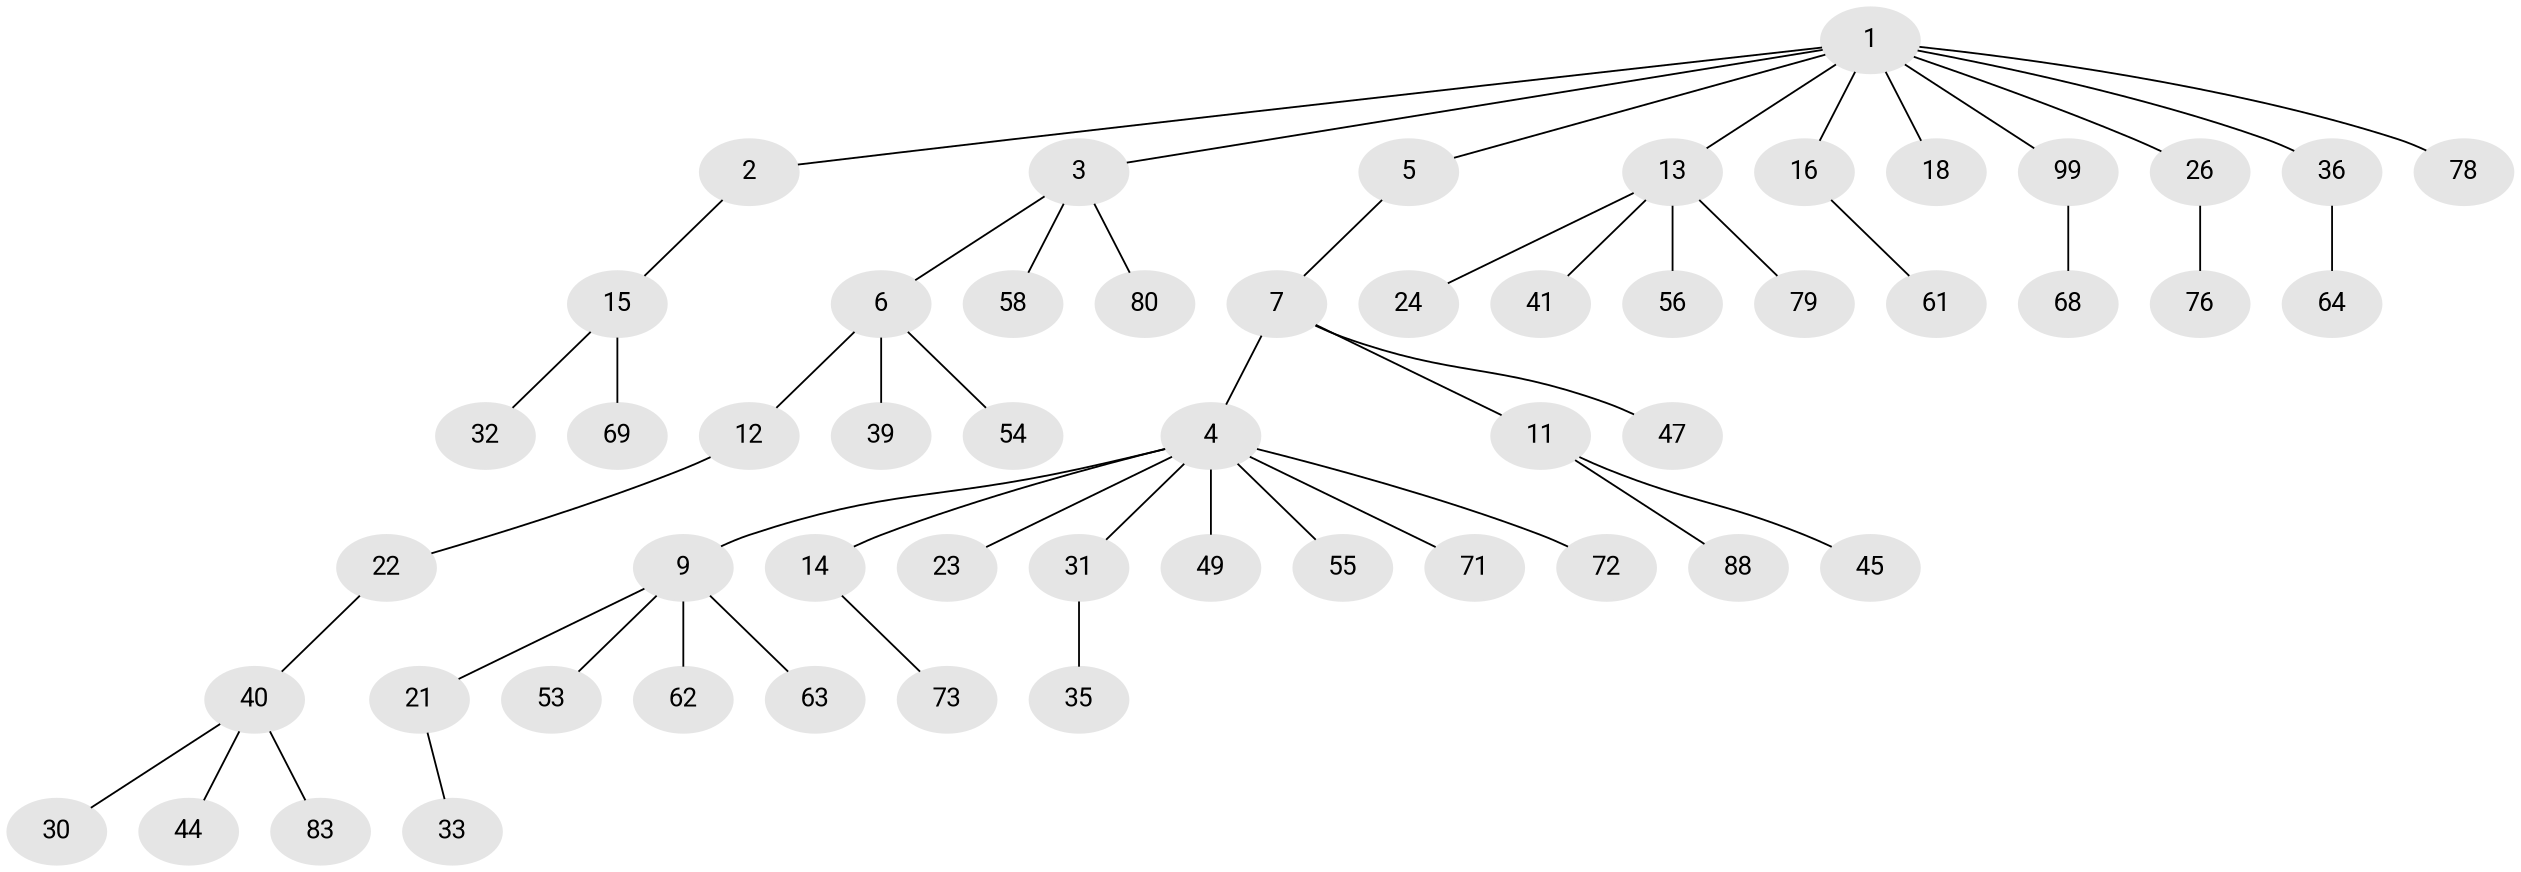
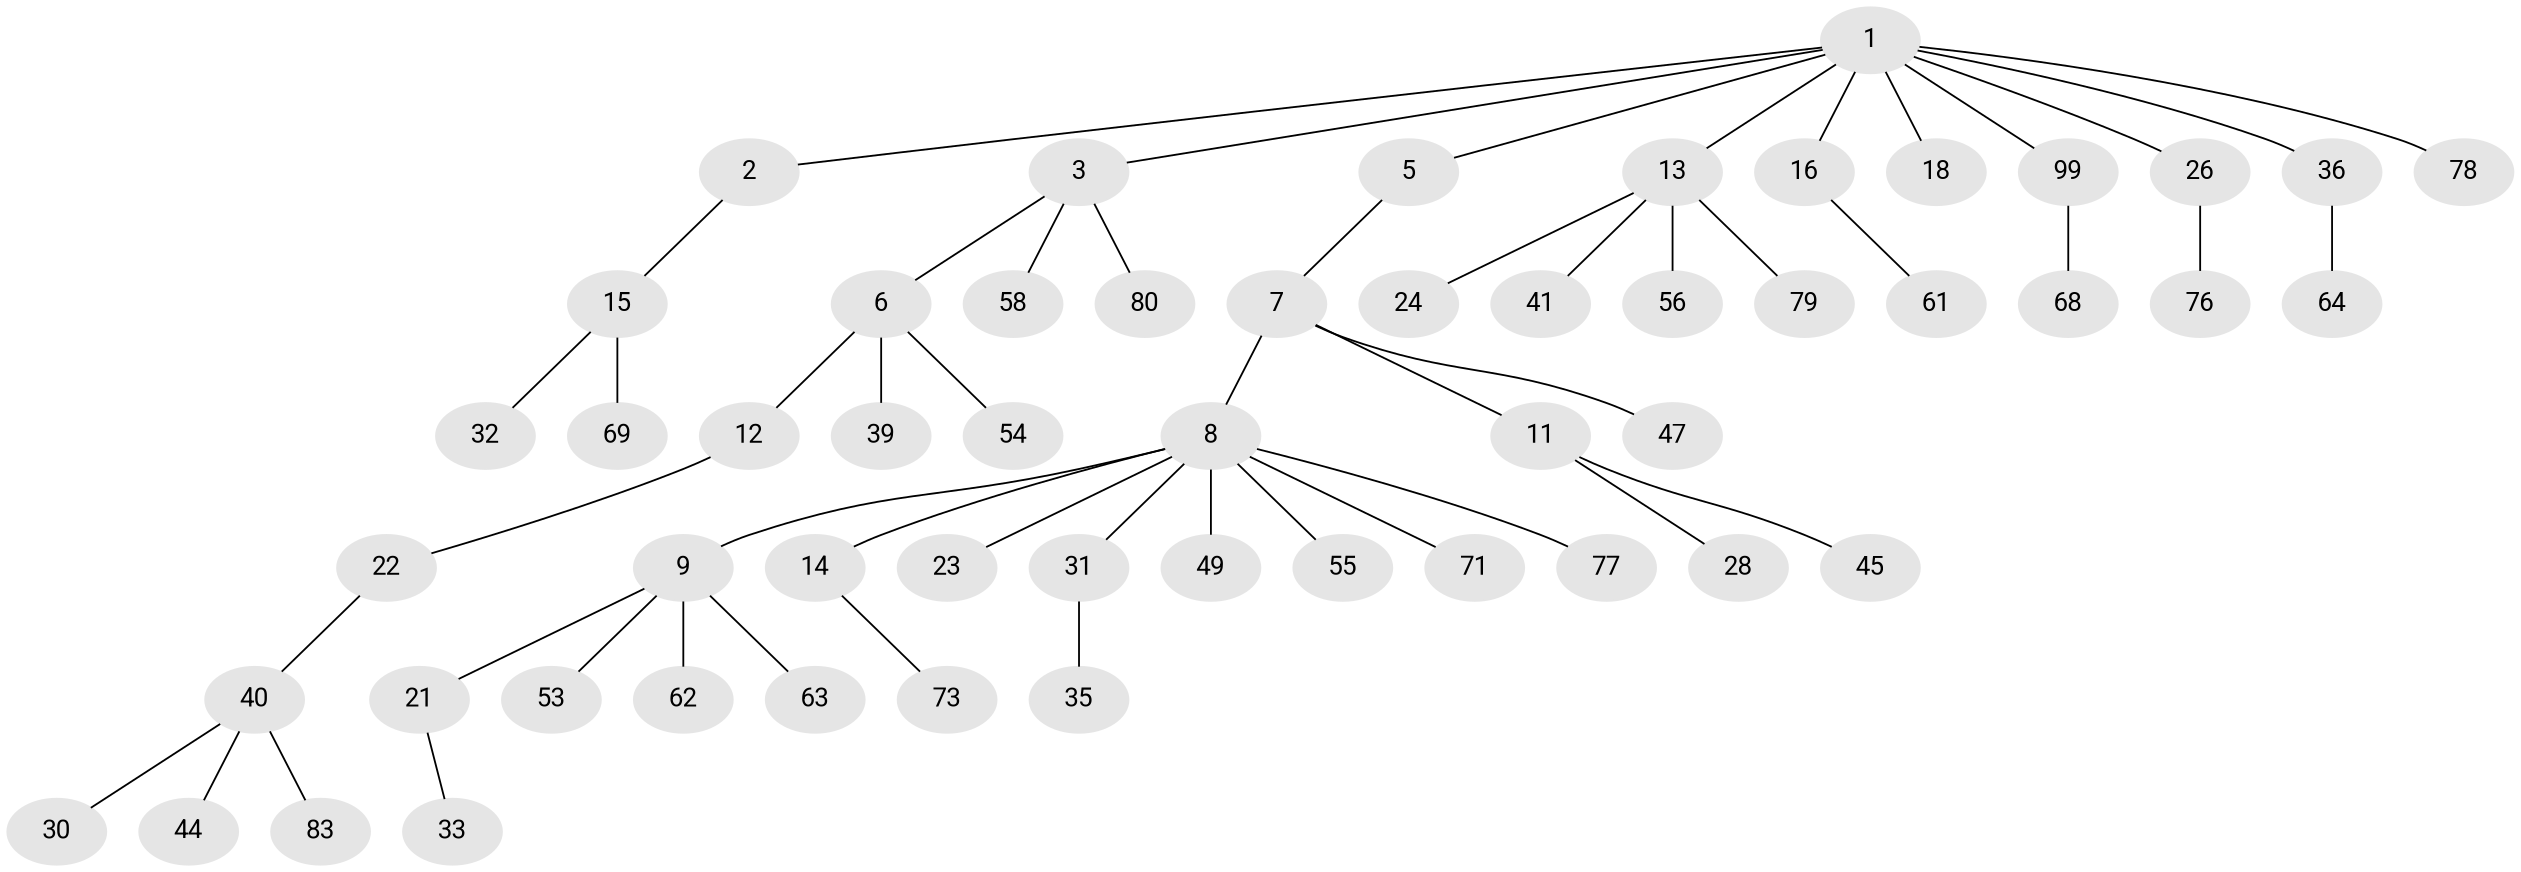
(1211, 436) -> (1211, 436)
(1607, 568) -> (1607, 568)
(1739, 568) -> (1739, 568)
